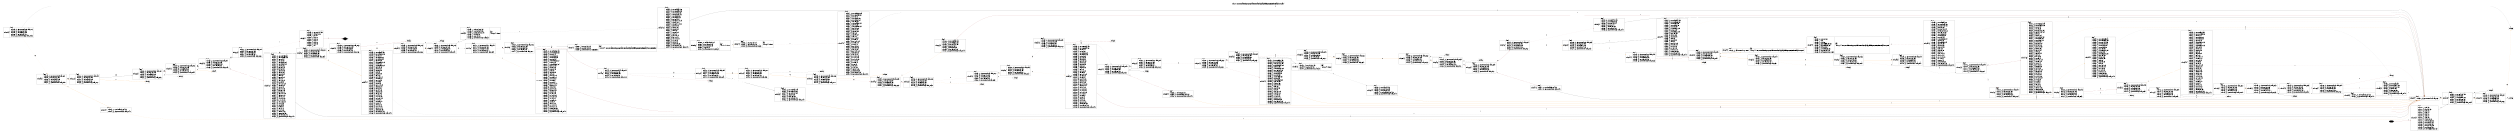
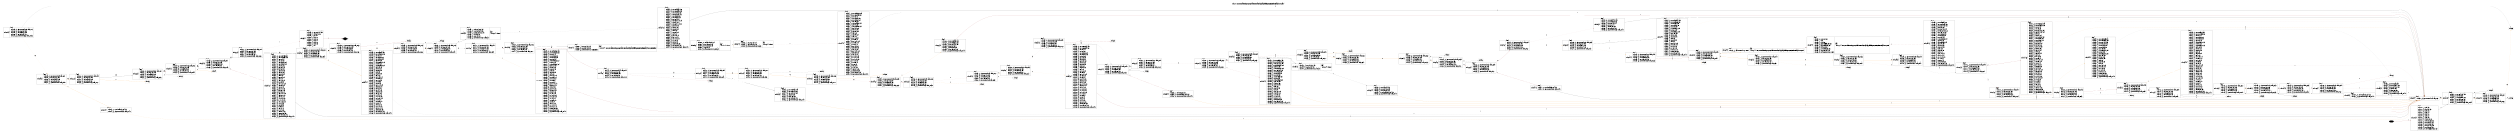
none -> (1350, 51)
none -> (2262, 96)
